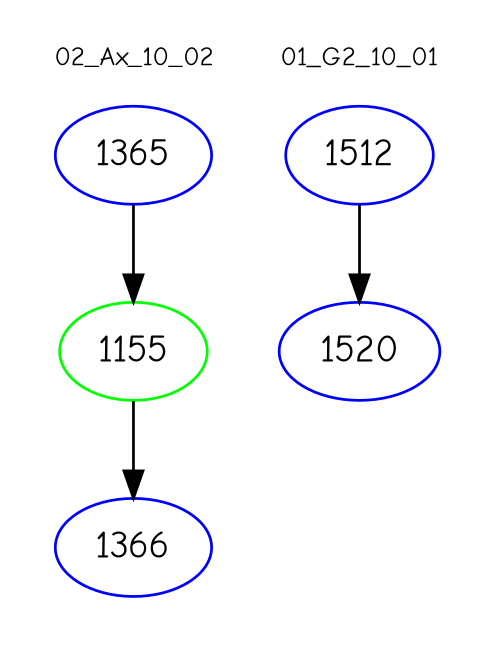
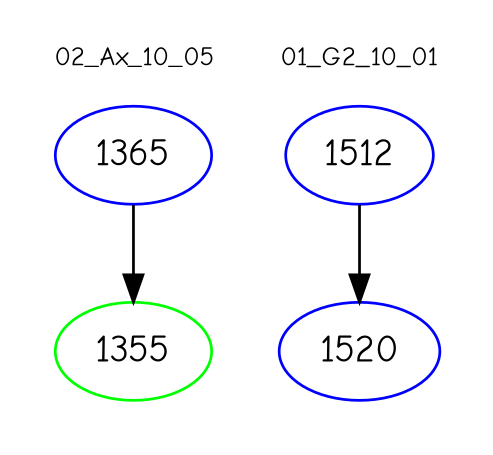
(135, 59) -> (135, 59)
(133, 351) -> (133, 351)
(133, 547) -> none
